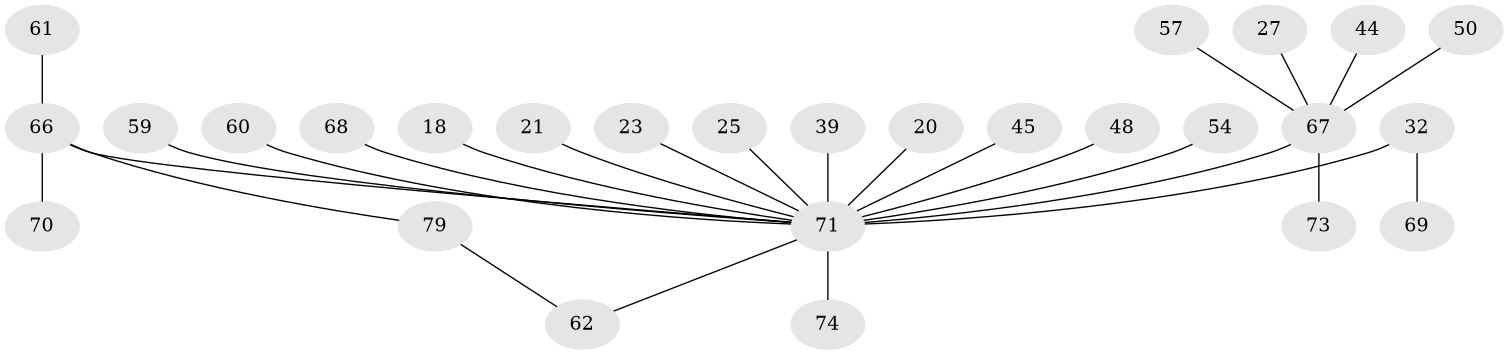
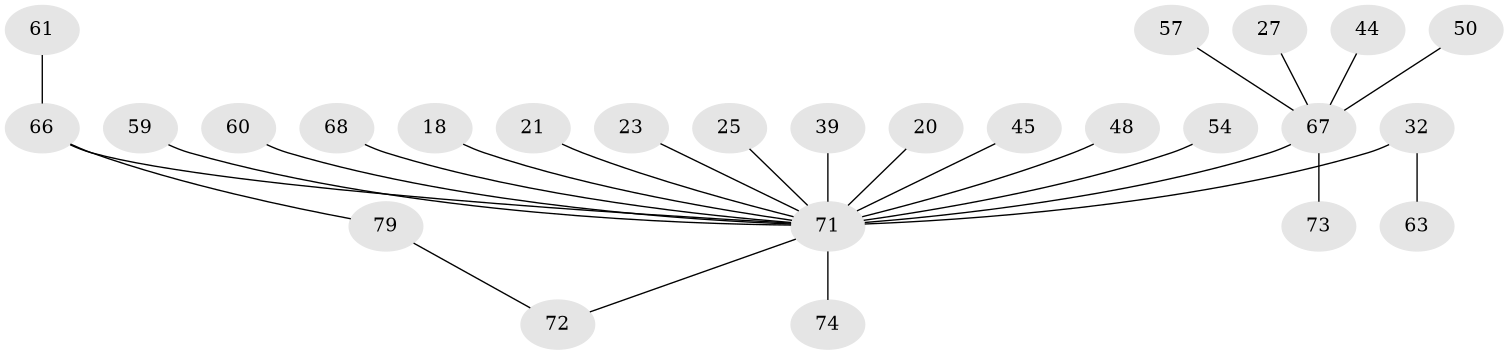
(42, 226) -> none
(1417, 226) -> (1417, 226)
(582, 325) -> (558, 325)
